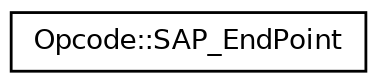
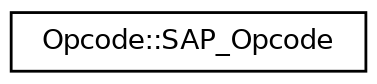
(189, 42) -> (189, 42)
